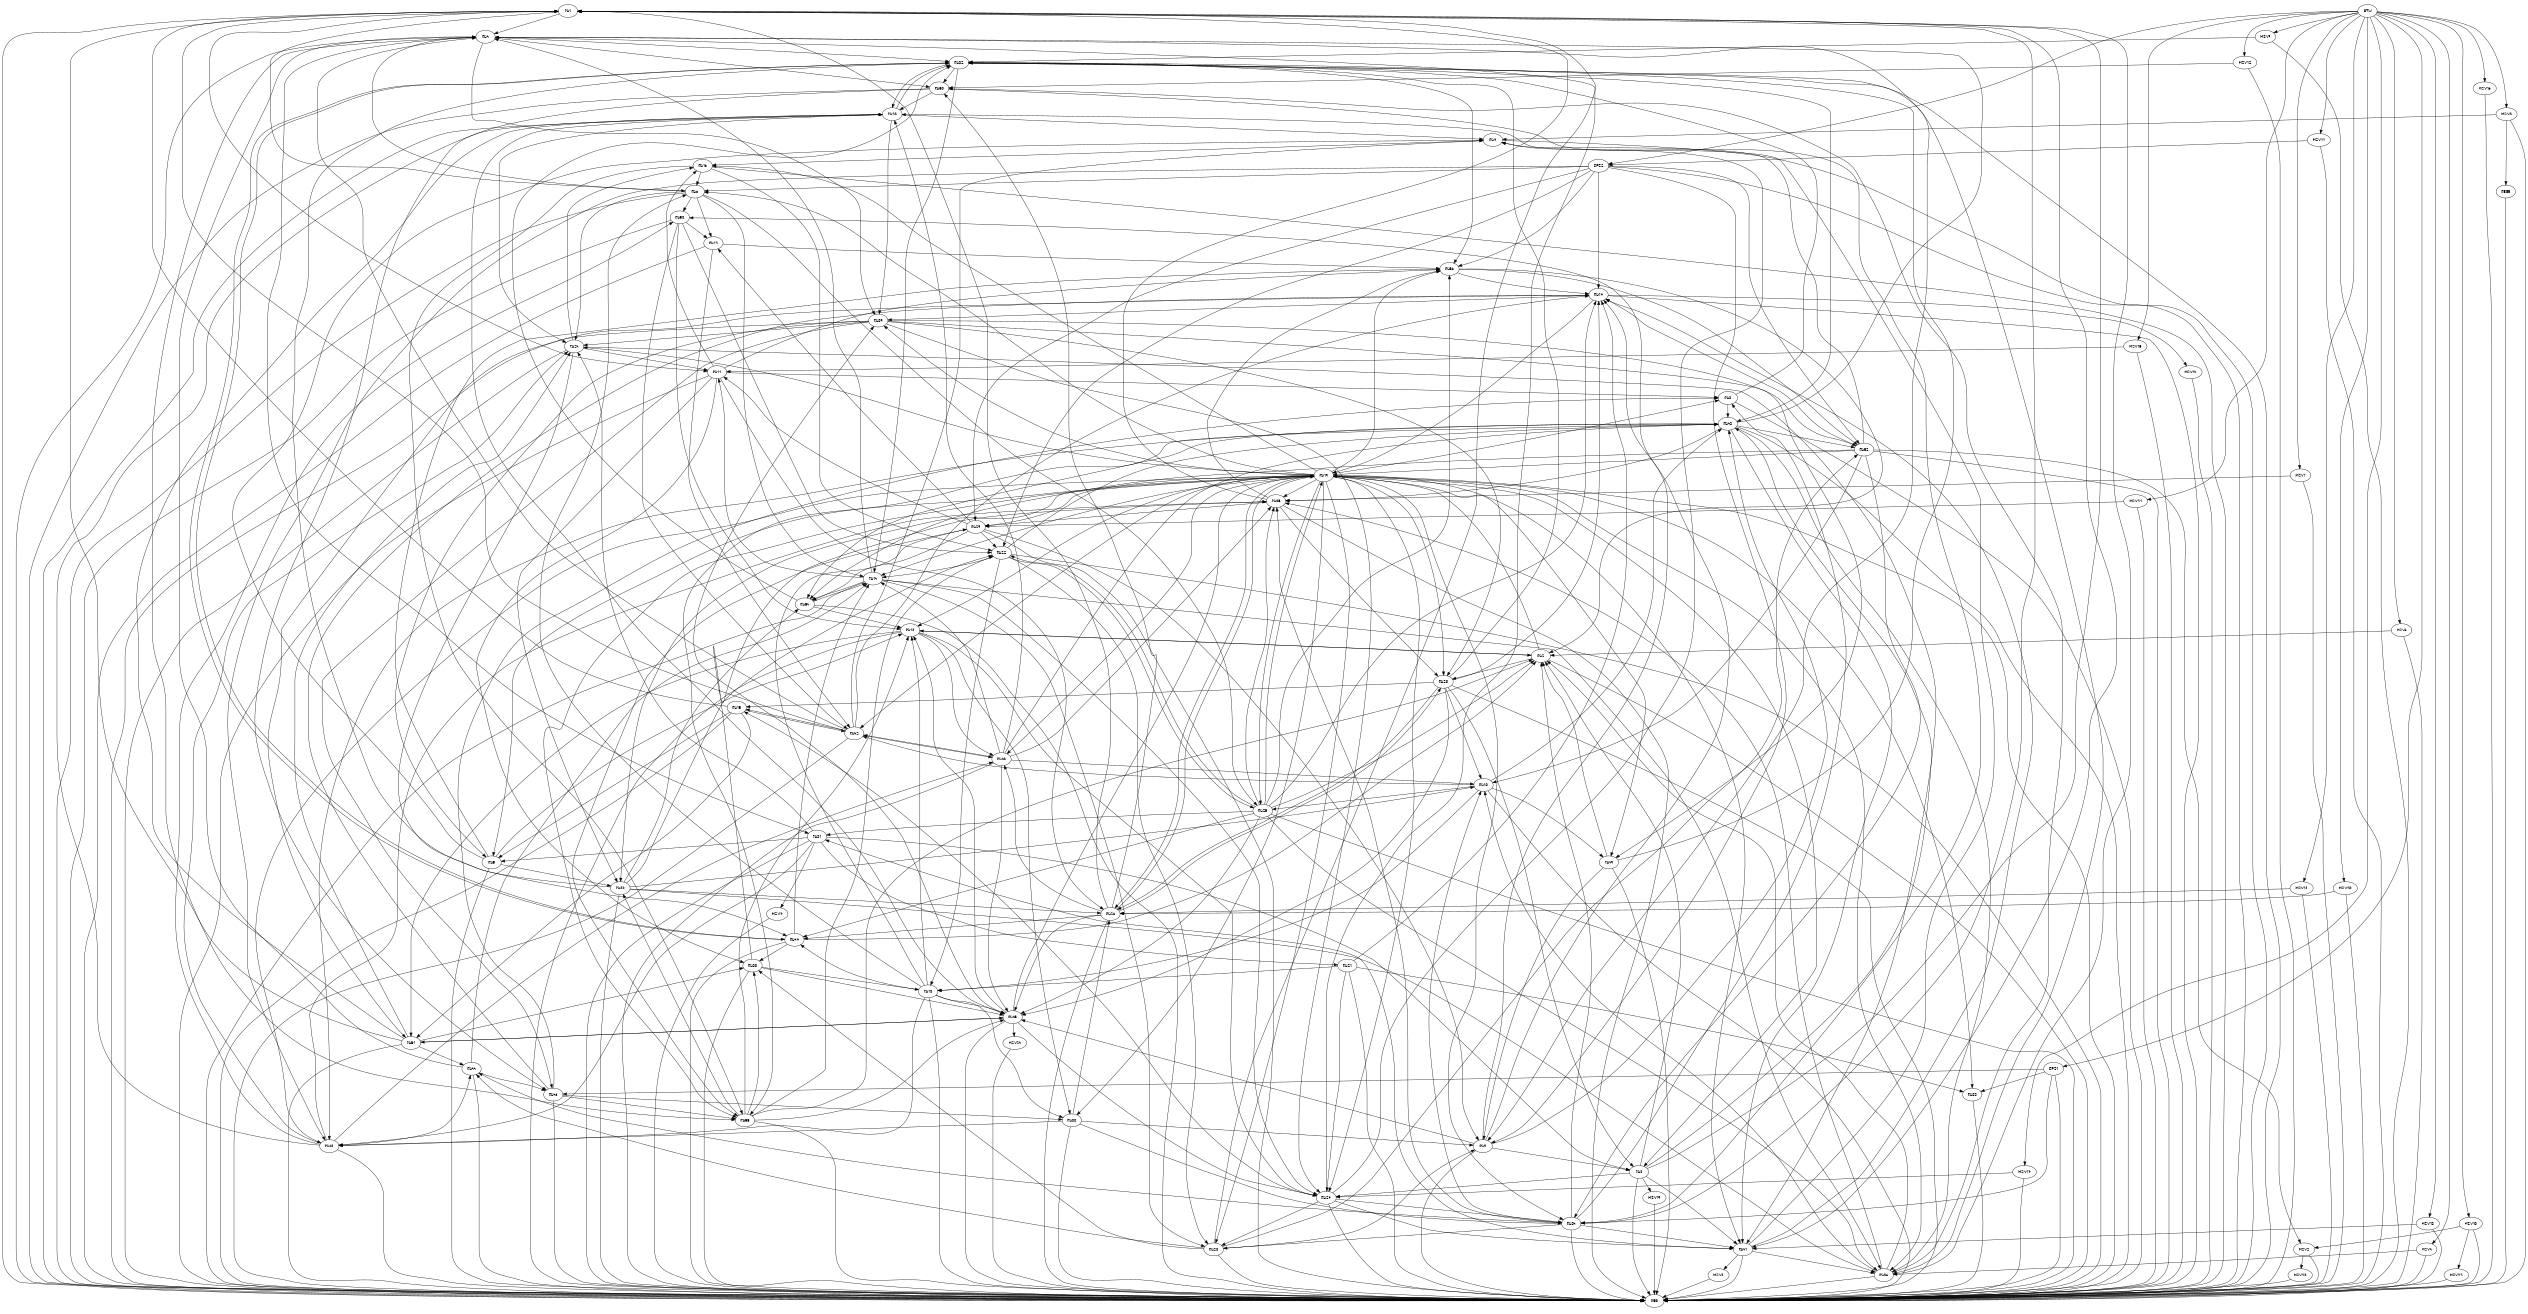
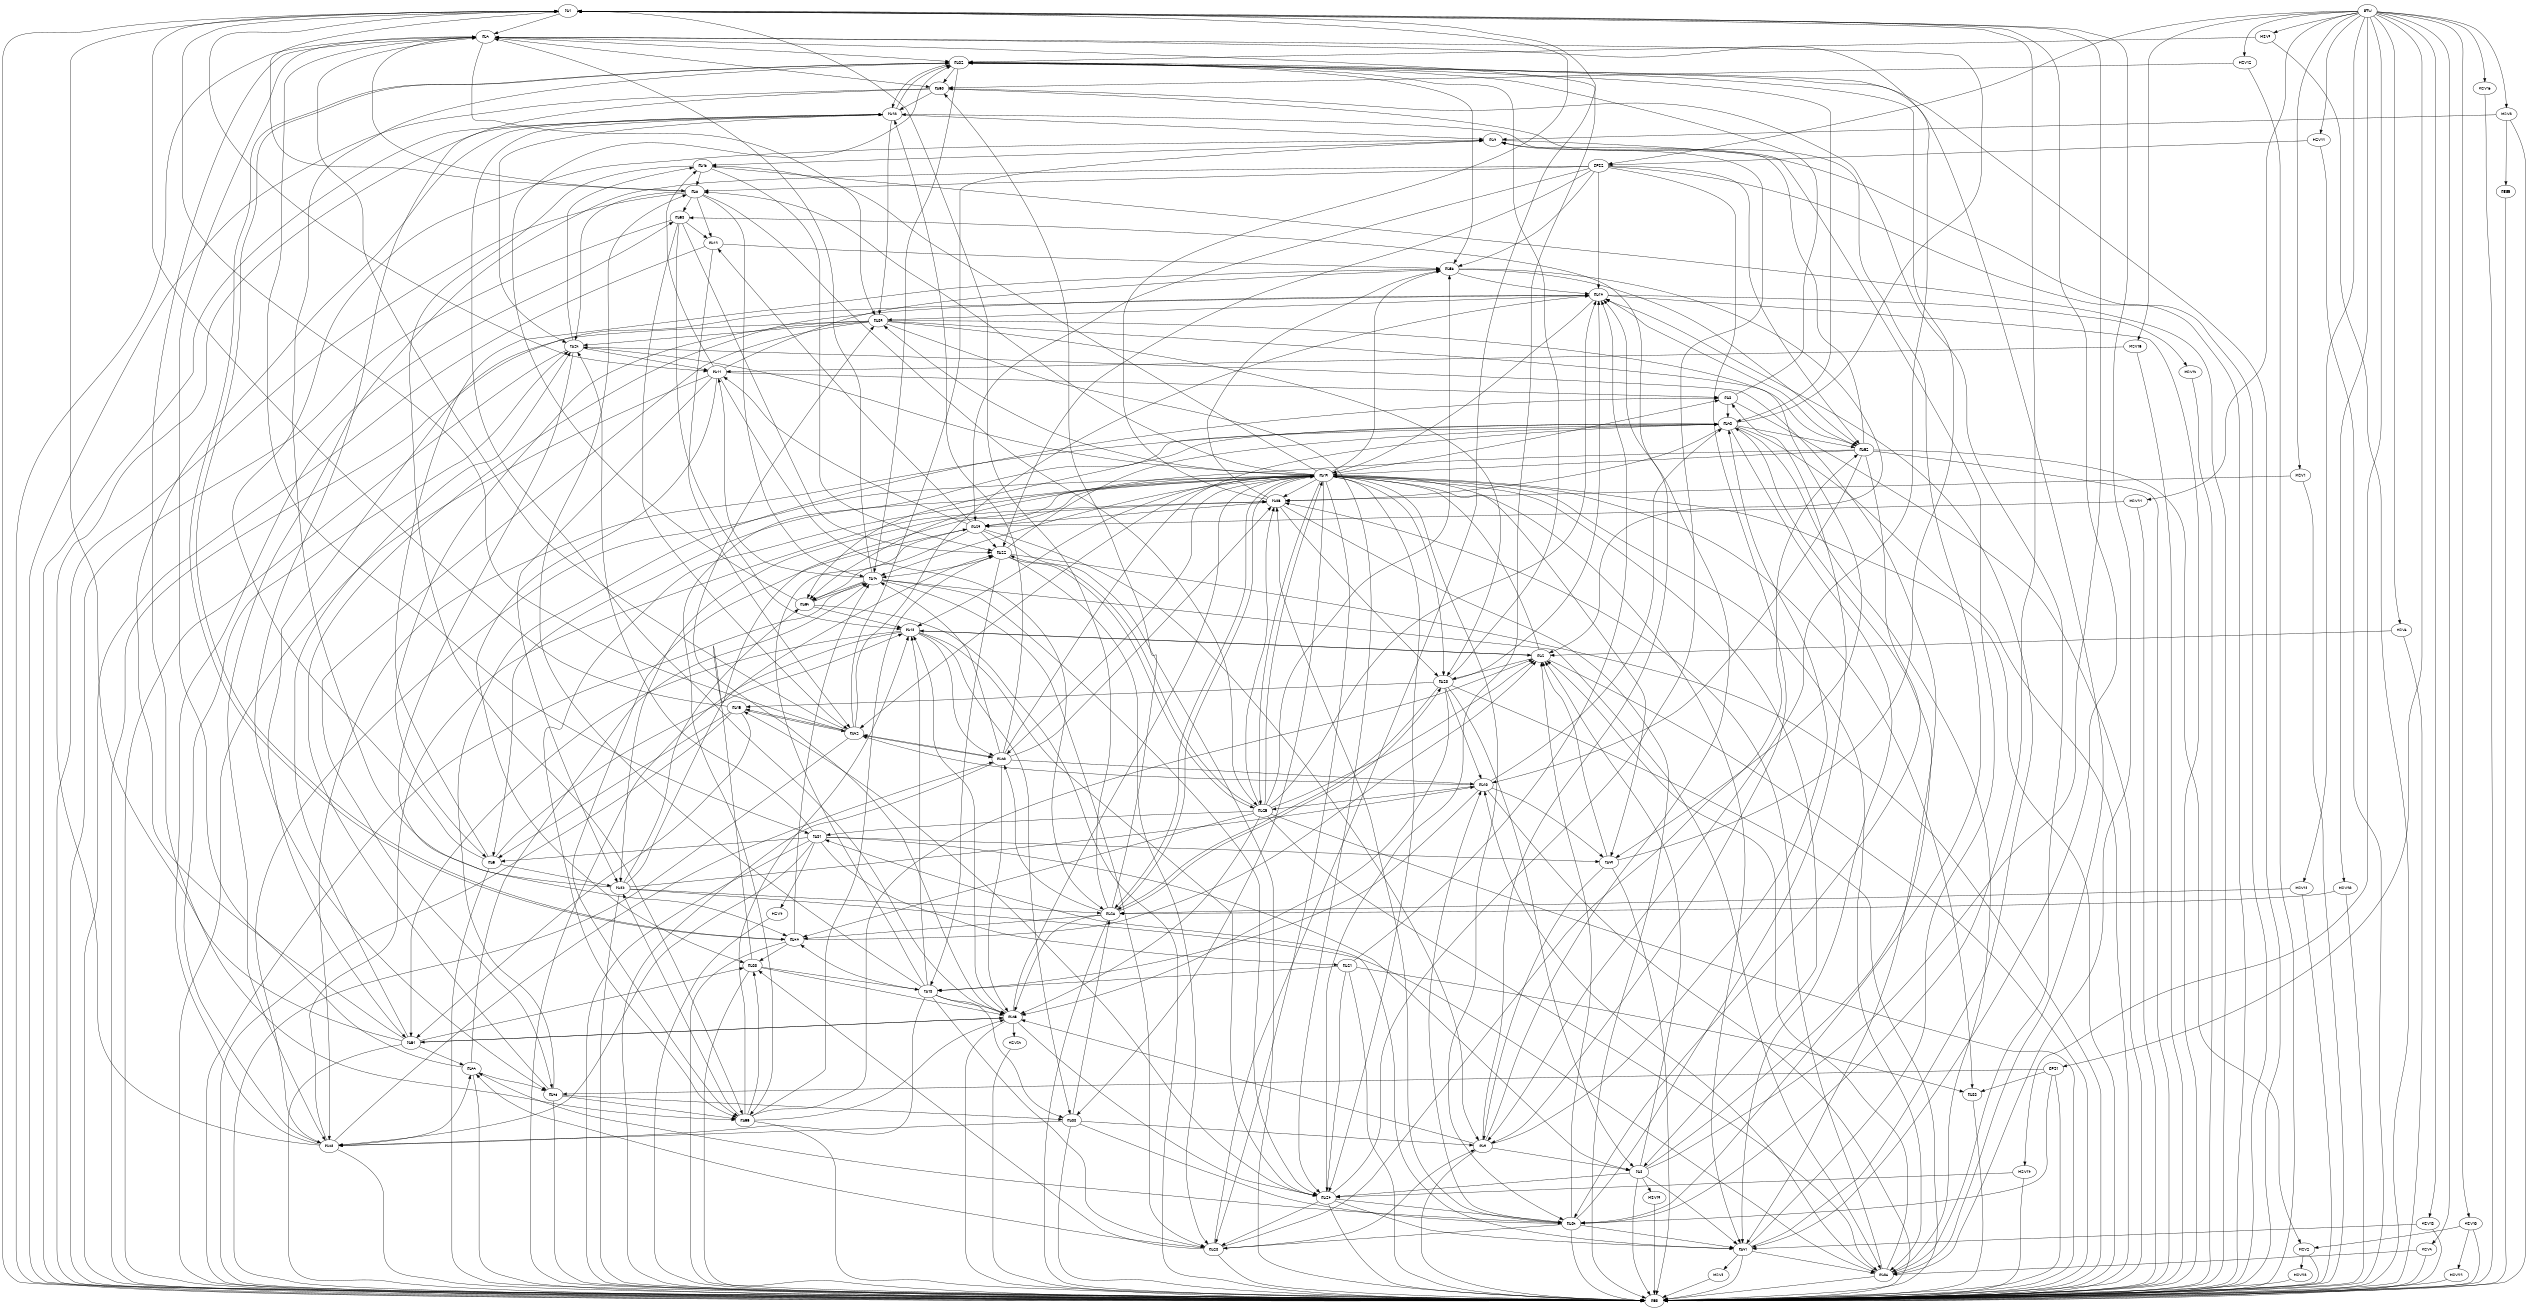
none -> (1192, 849)
(986, 1284) -> (1064, 1141)
